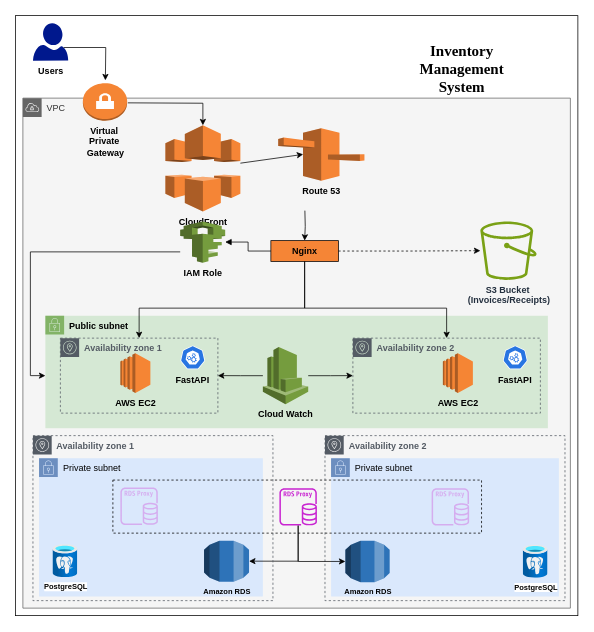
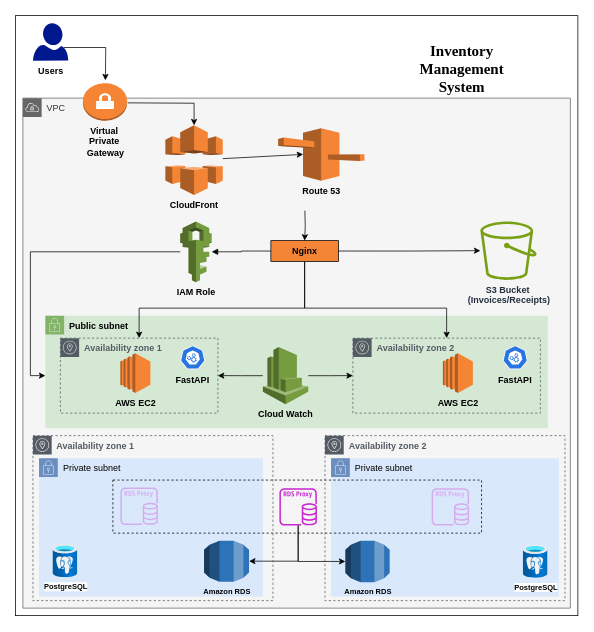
(203, 168) -> (194, 160)
(203, 242) -> (196, 252)
(406, 251) -> (406, 251)
